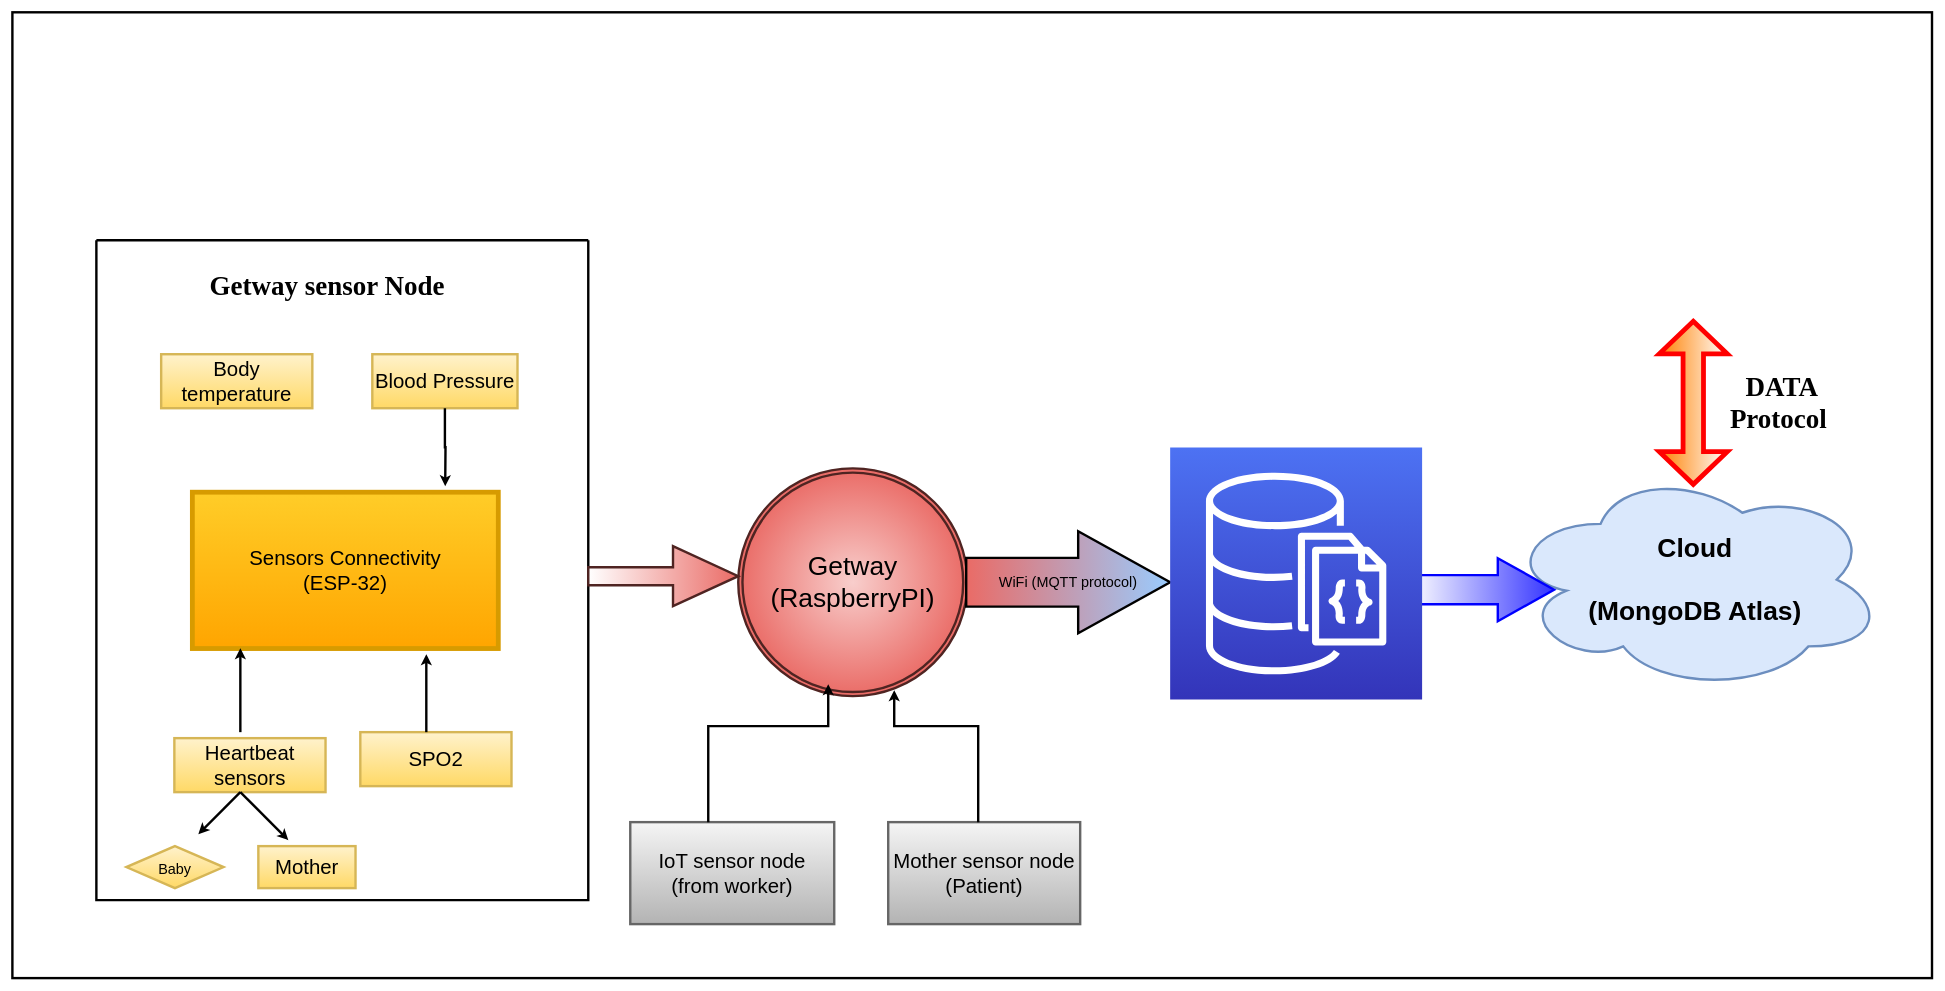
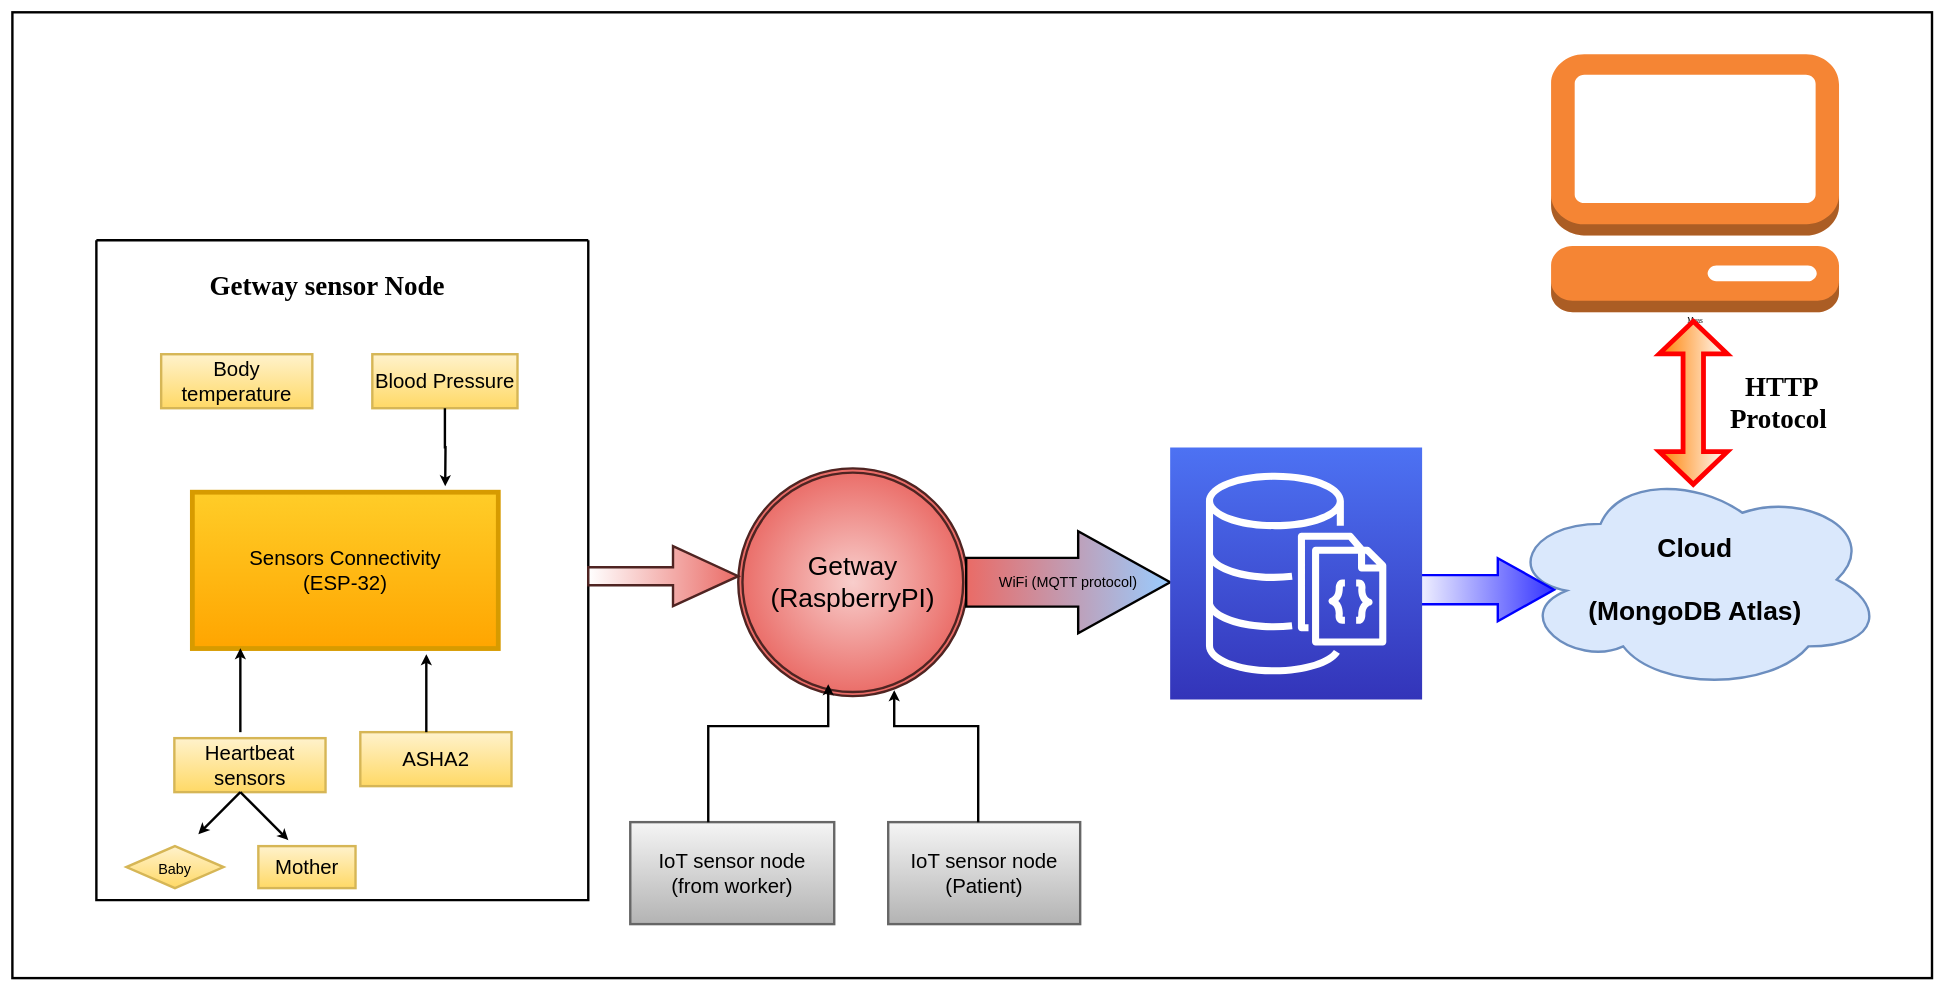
none -> (1695, 183)
(1782, 403) -> (1782, 403)
(436, 759) -> (436, 759)
(984, 873) -> (984, 873)
